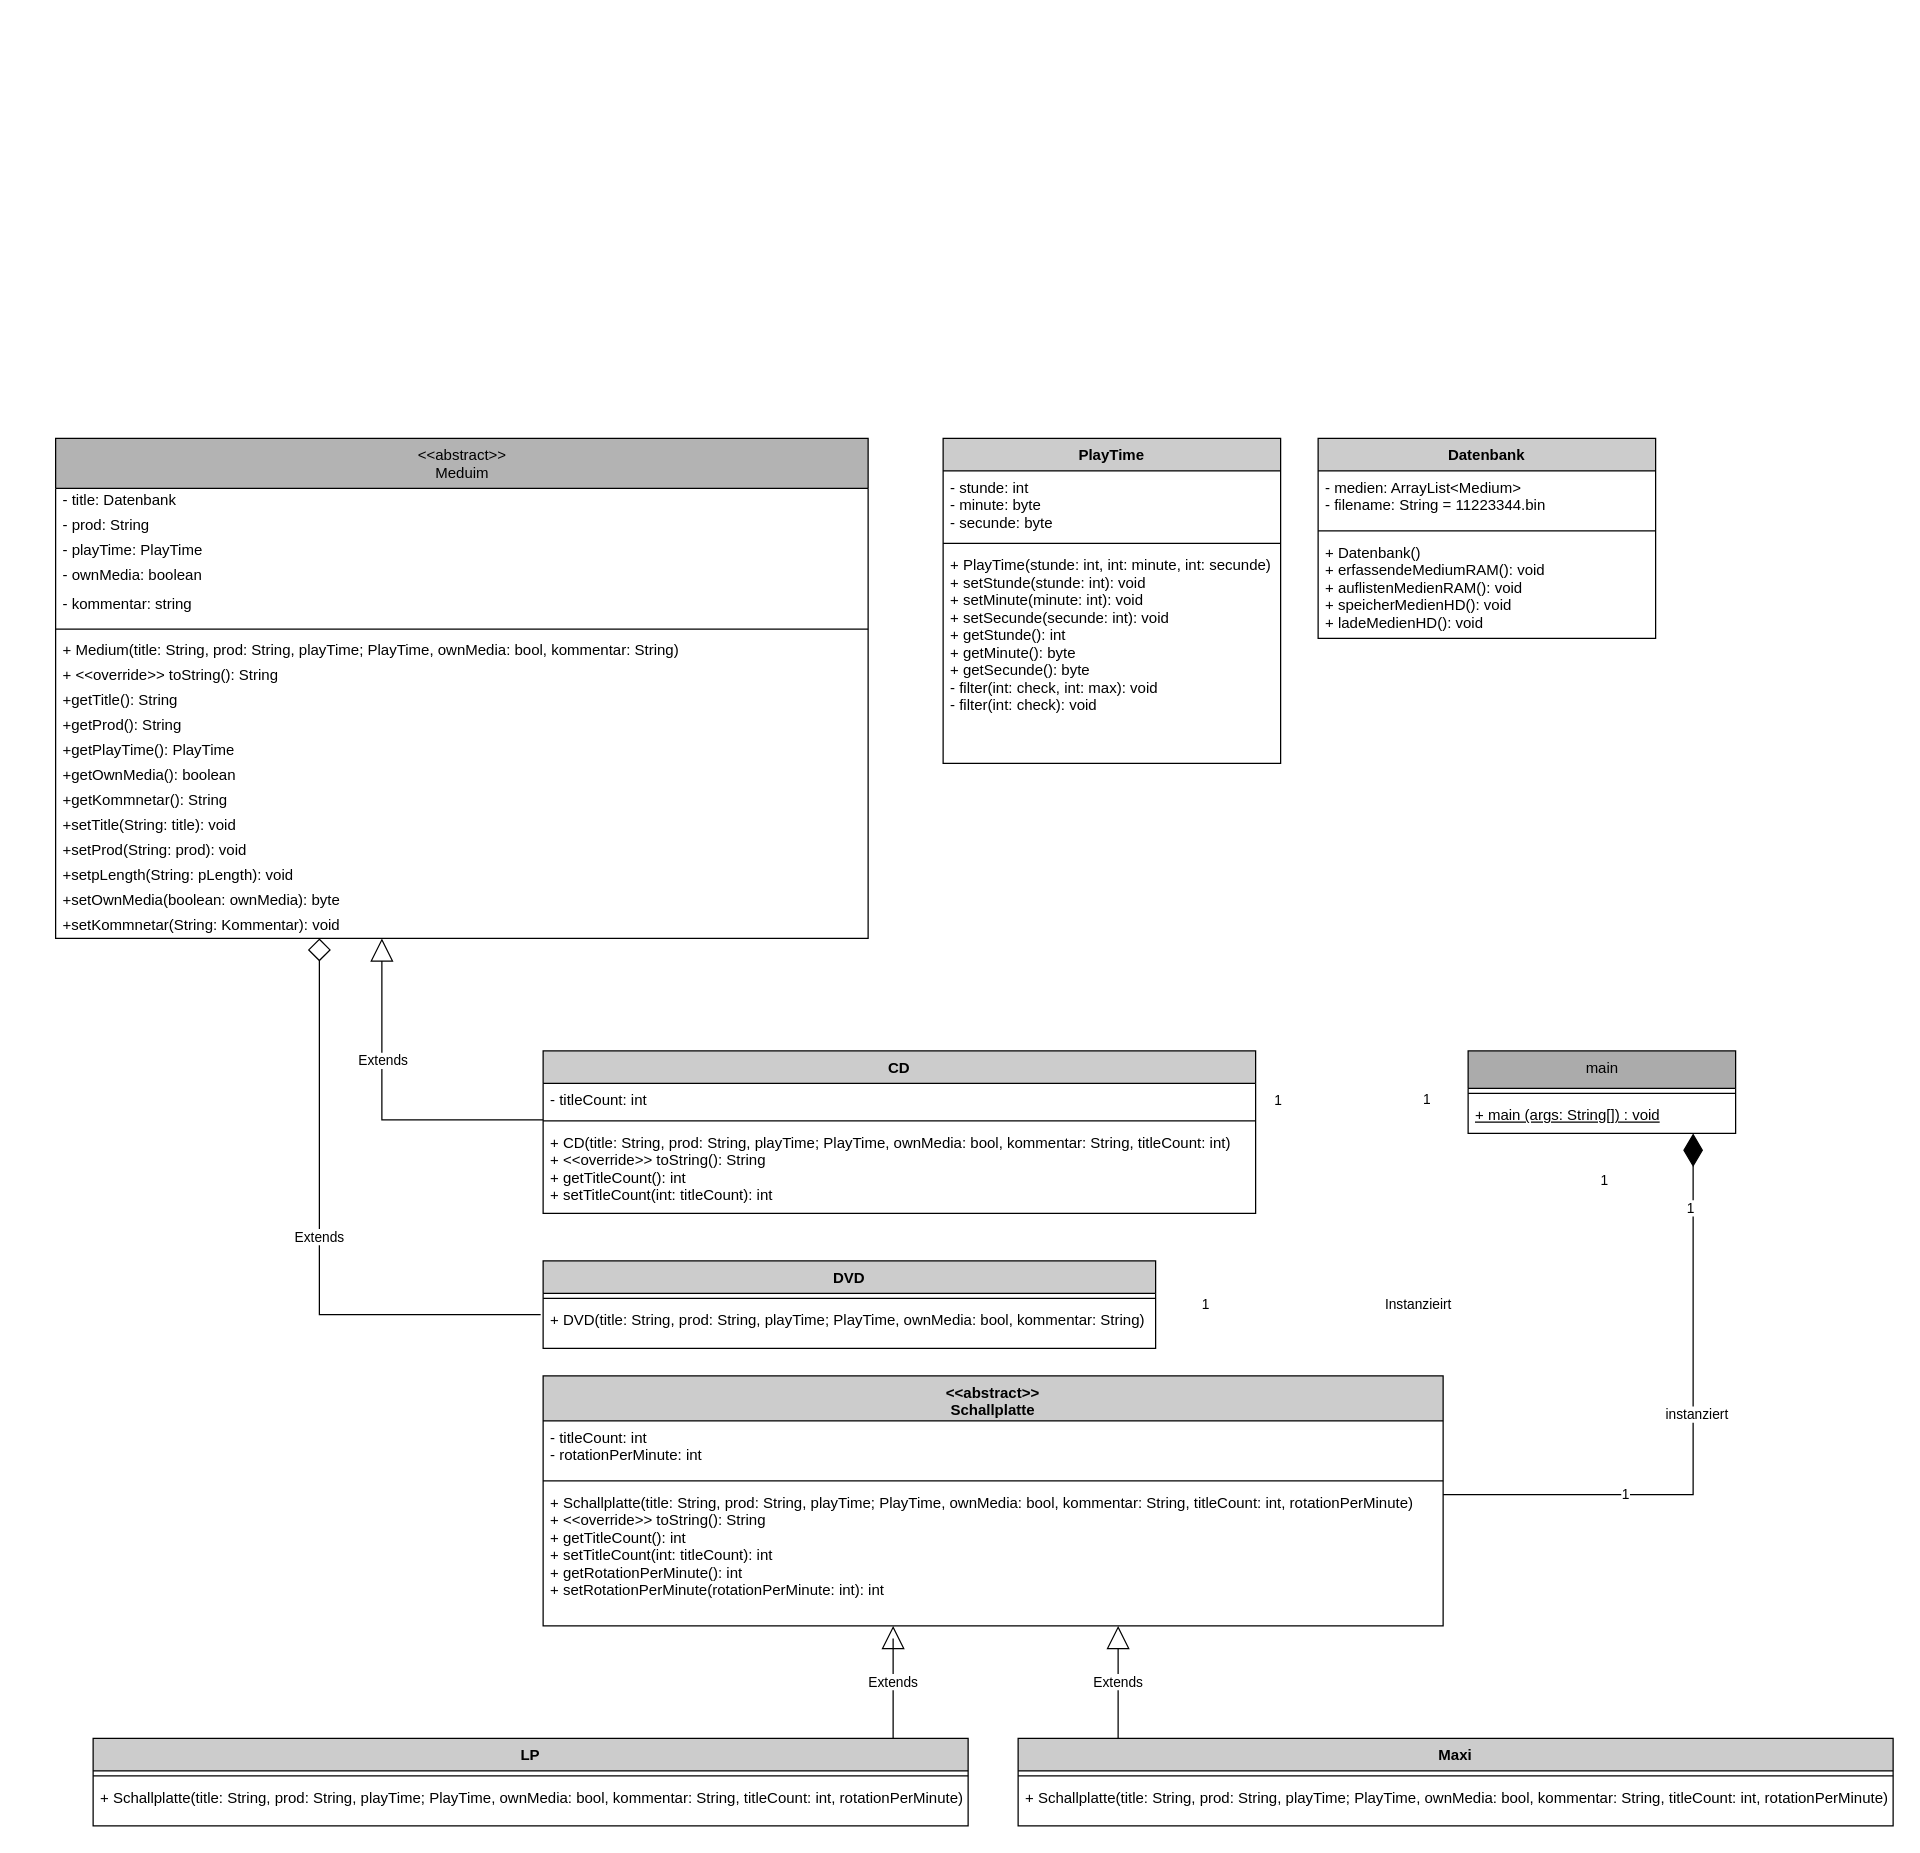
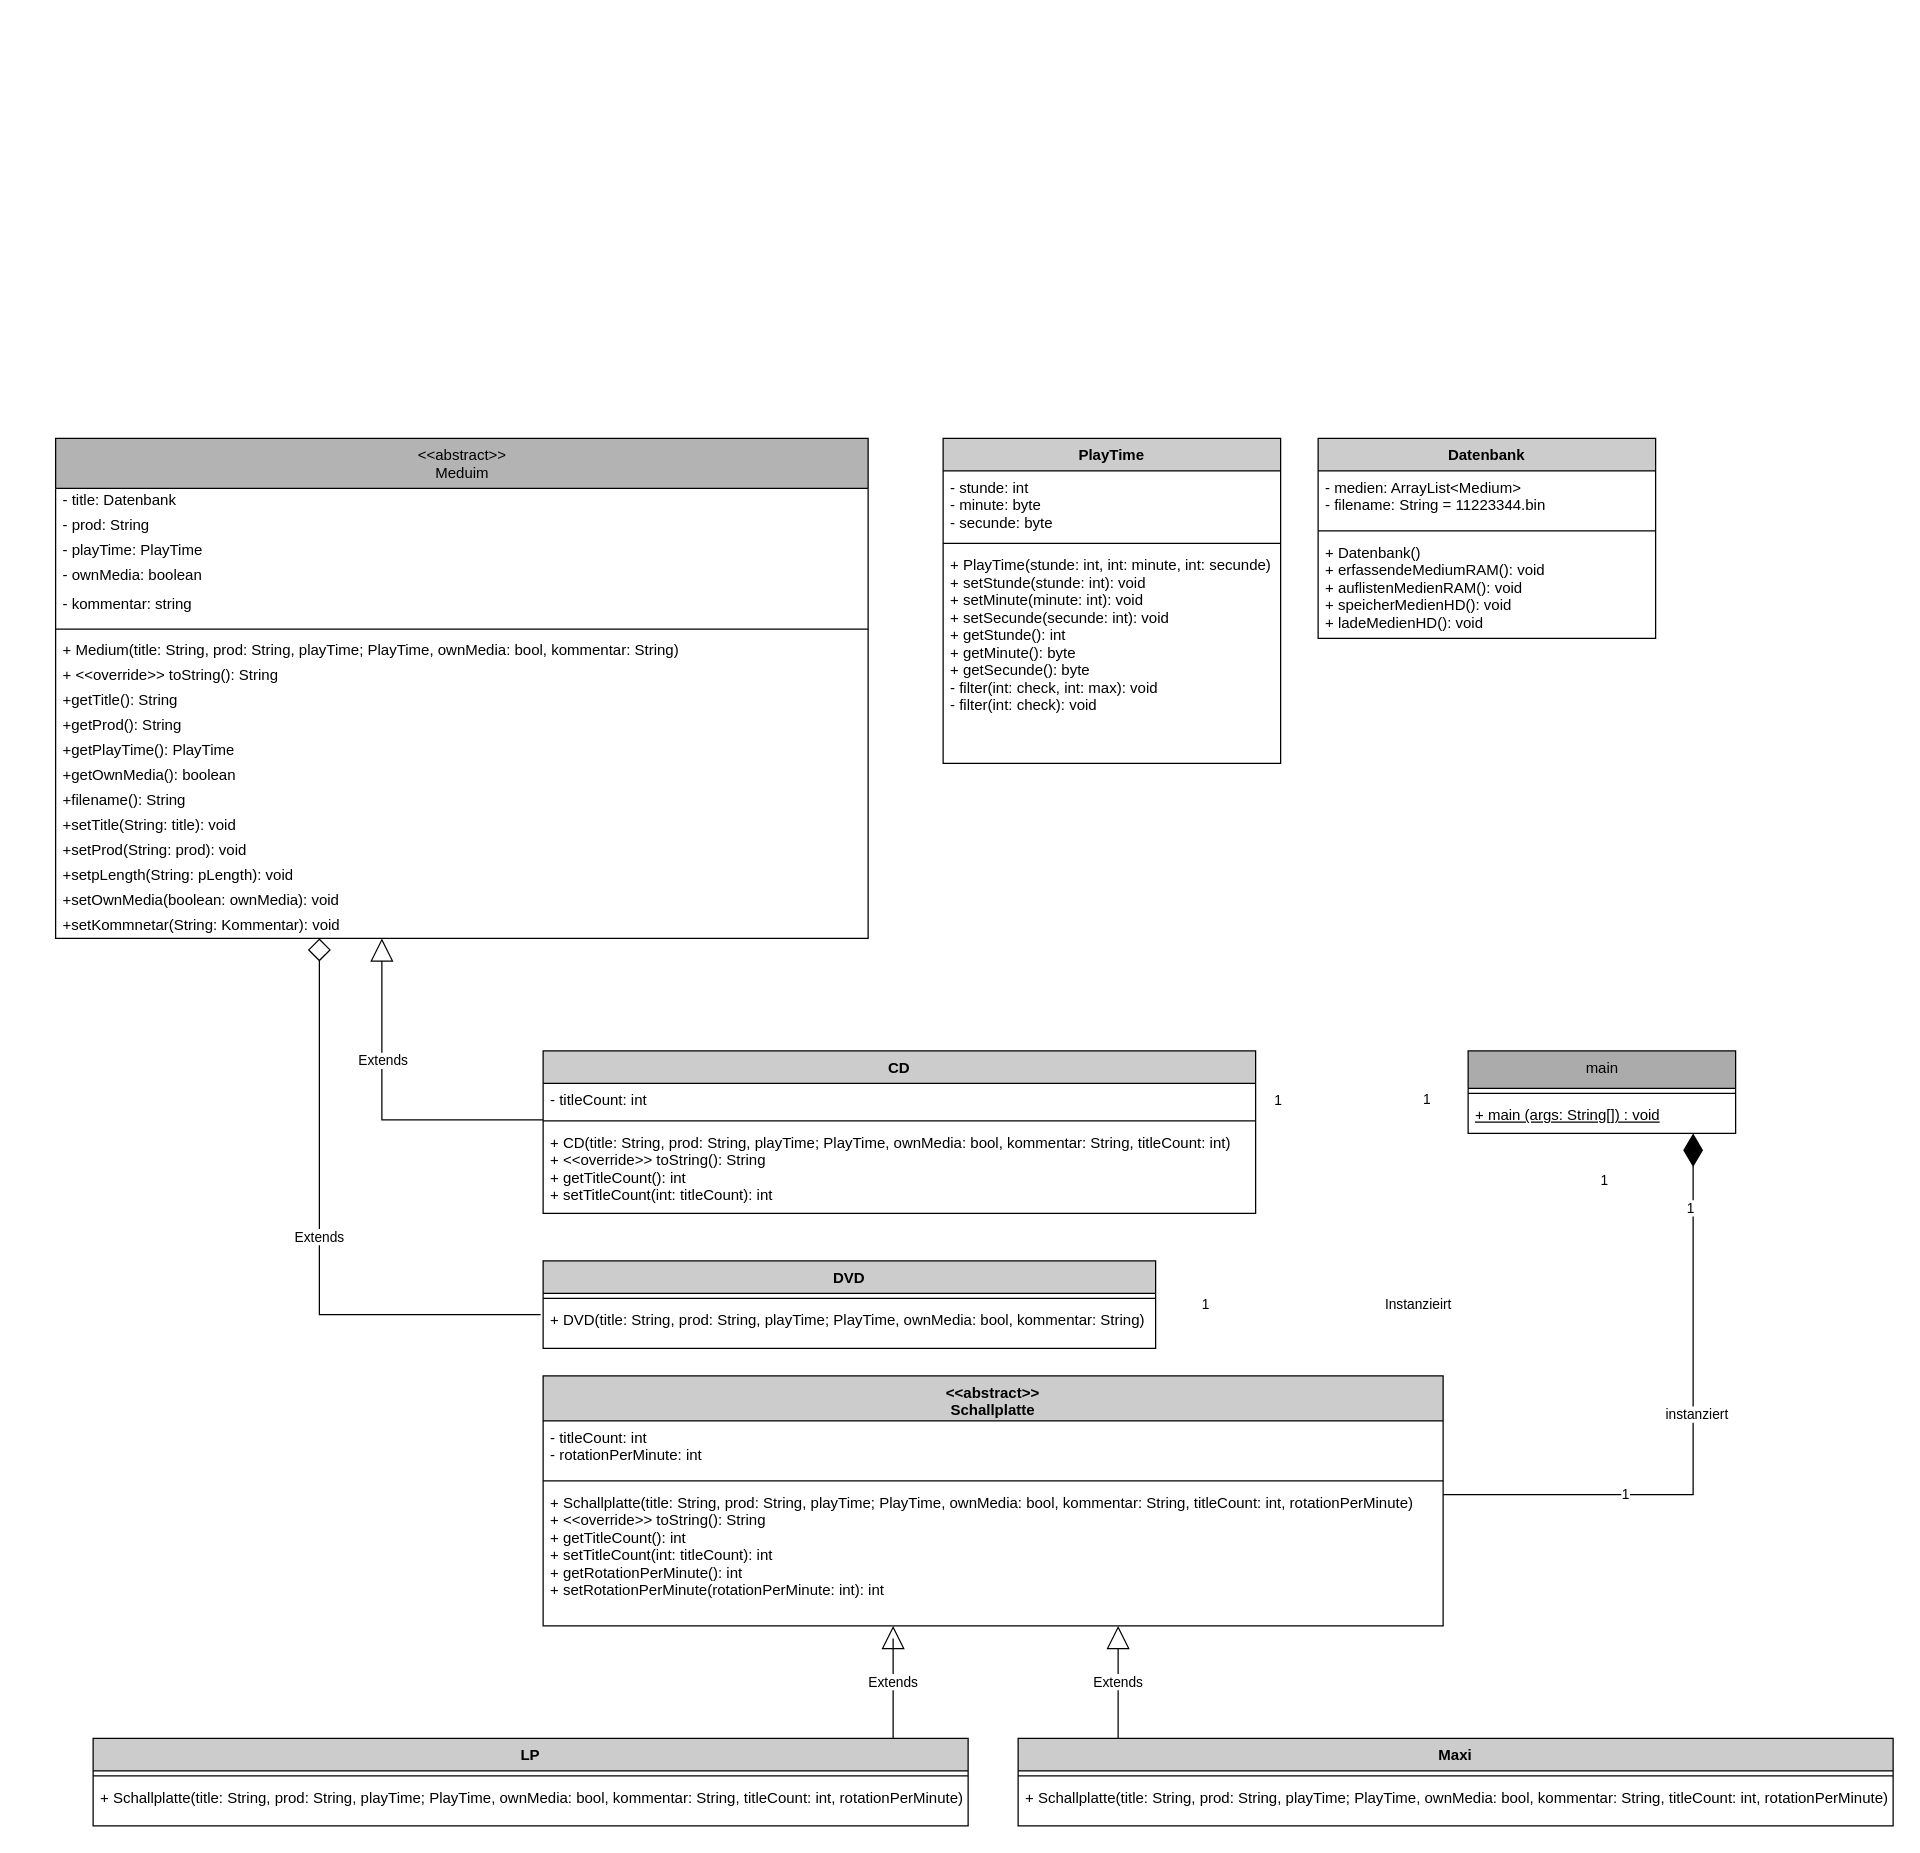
(154, 801) -> (133, 801)
(205, 901) -> (203, 901)
